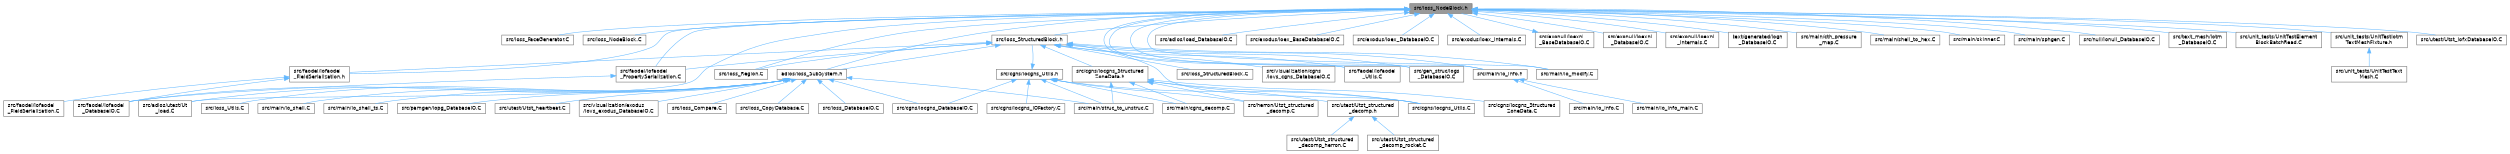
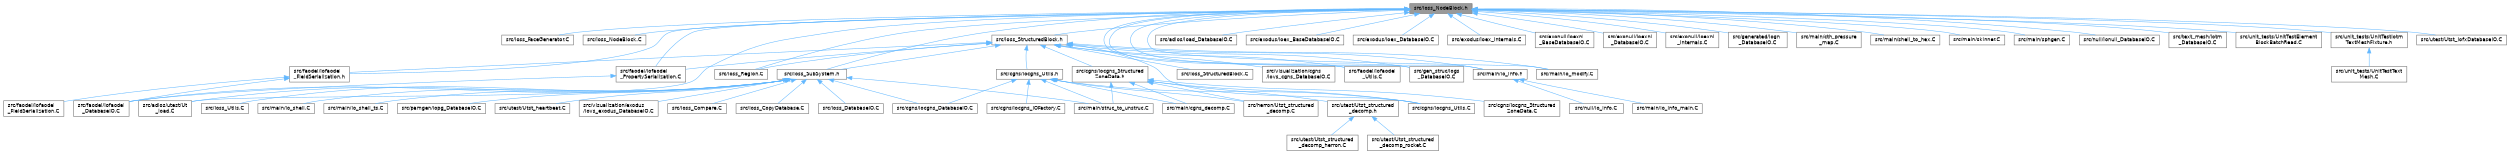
(1497, 22) -> (1498, 24)
(1758, 40) -> (1758, 40)
(1033, 54) -> (1026, 60)
(812, 74) -> (812, 74)
(1596, 109) -> (1596, 109)
